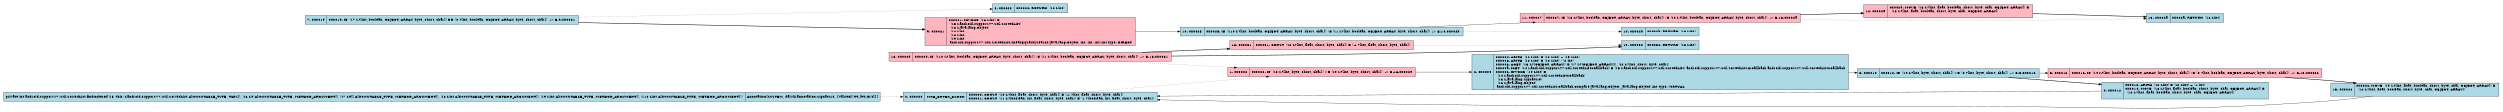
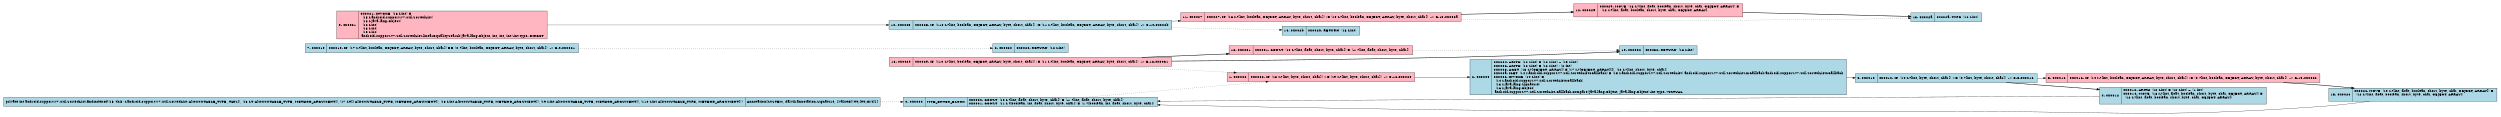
(2197, 18) -> (1958, 17)
(751, 26) -> none
